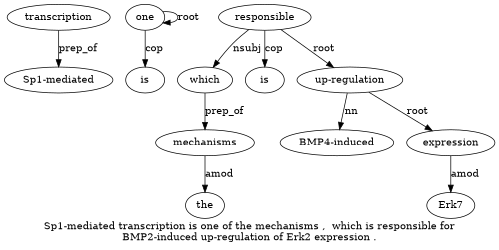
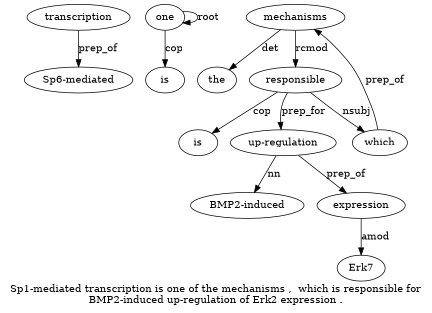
none -> (296, 45)
(324, 49) -> (304, 111)
(59, 80) -> (79, 80)
(418, 111) -> (346, 174)
(337, 143) -> (247, 205)
(219, 174) -> (270, 49)
